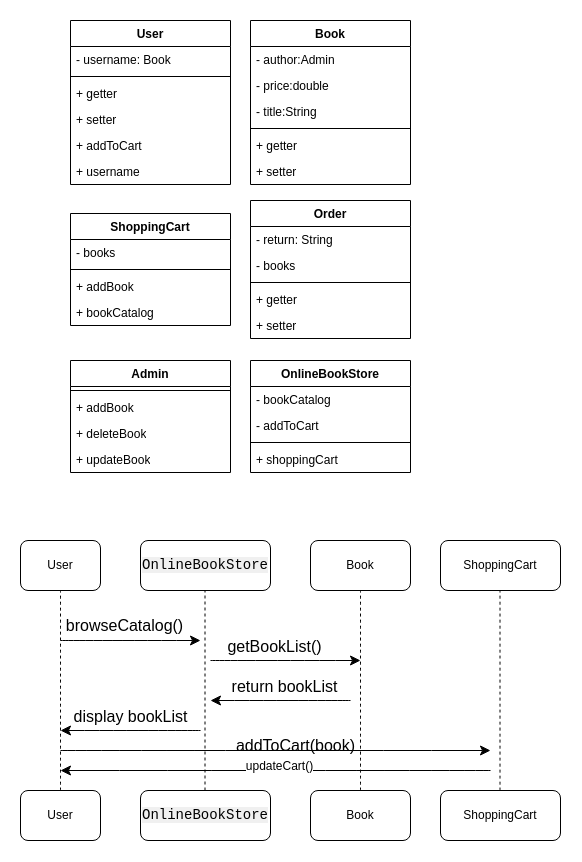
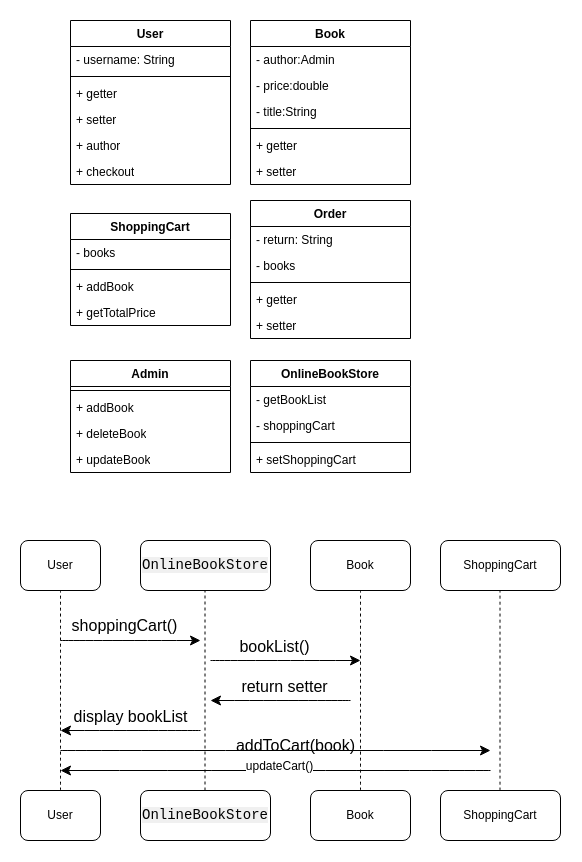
(126, 61) -> (131, 61)
(112, 147) -> (102, 147)
(109, 173) -> (109, 173)
(117, 314) -> (122, 314)
(297, 401) -> (297, 401)
(292, 427) -> (300, 427)
(300, 461) -> (311, 461)
(125, 636) -> (125, 636)
(275, 647) -> (275, 647)
(285, 687) -> (285, 687)
